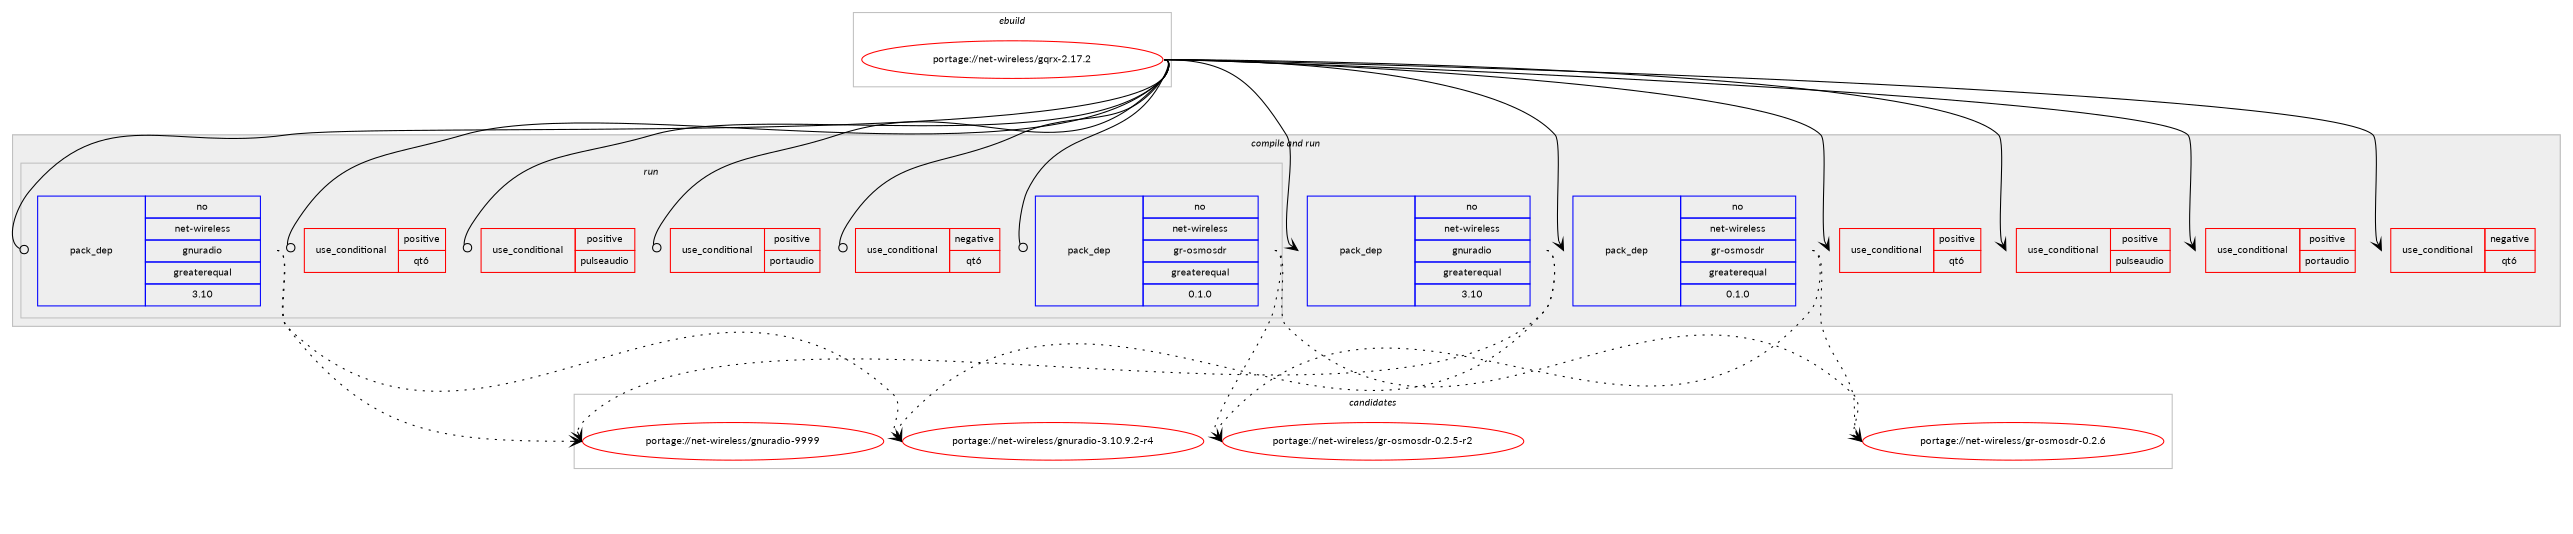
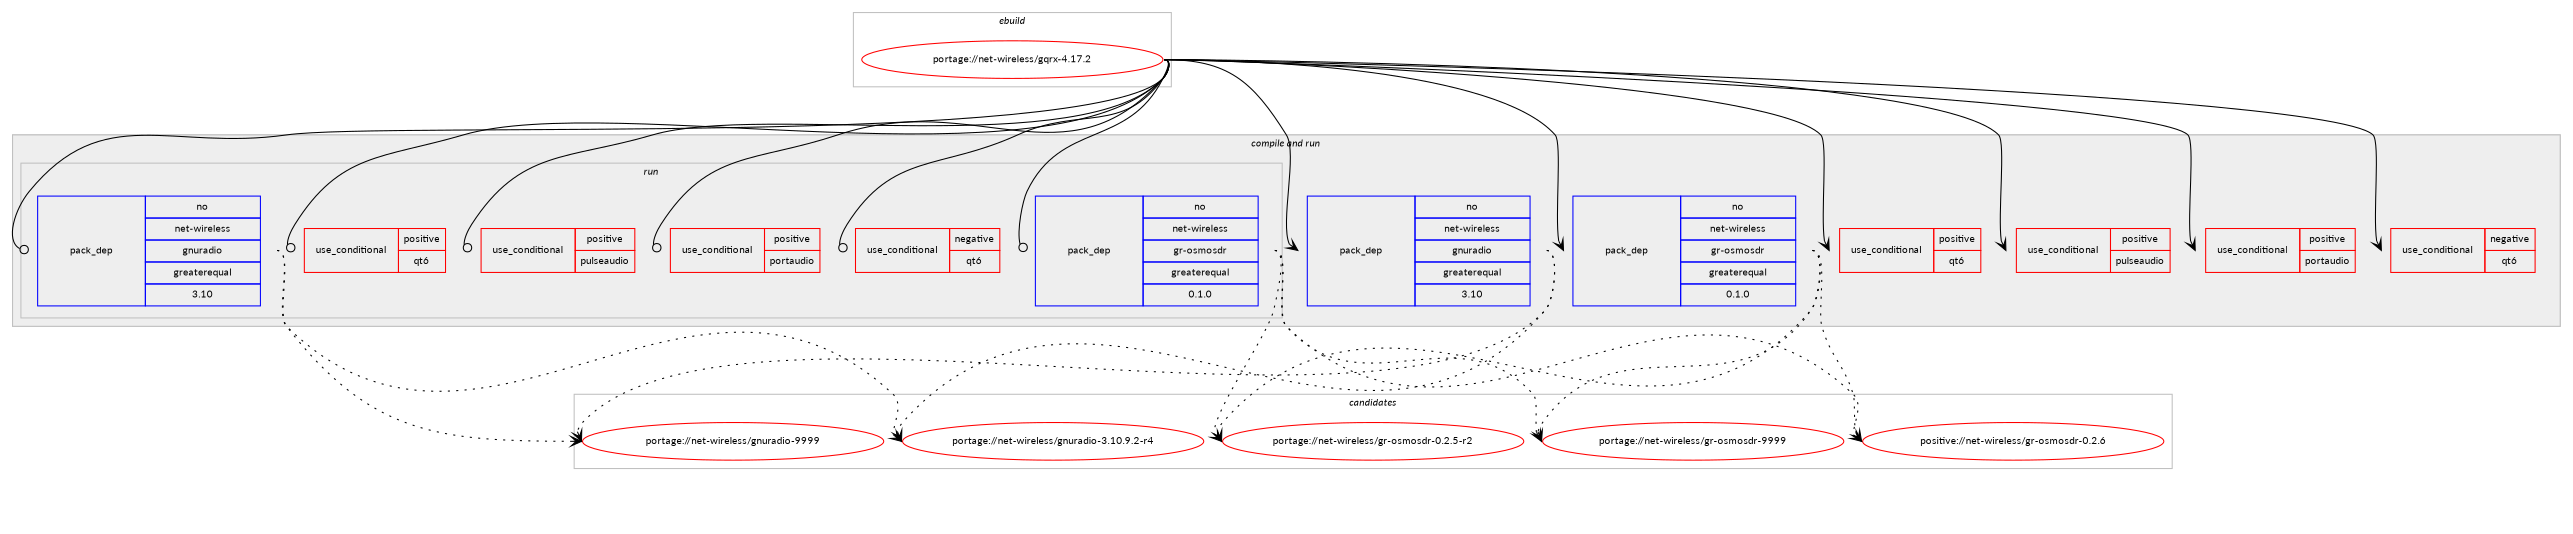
(1012, 60) -> (1012, 60)
none -> (1693, 441)
(2013, 441) -> (2013, 441)
